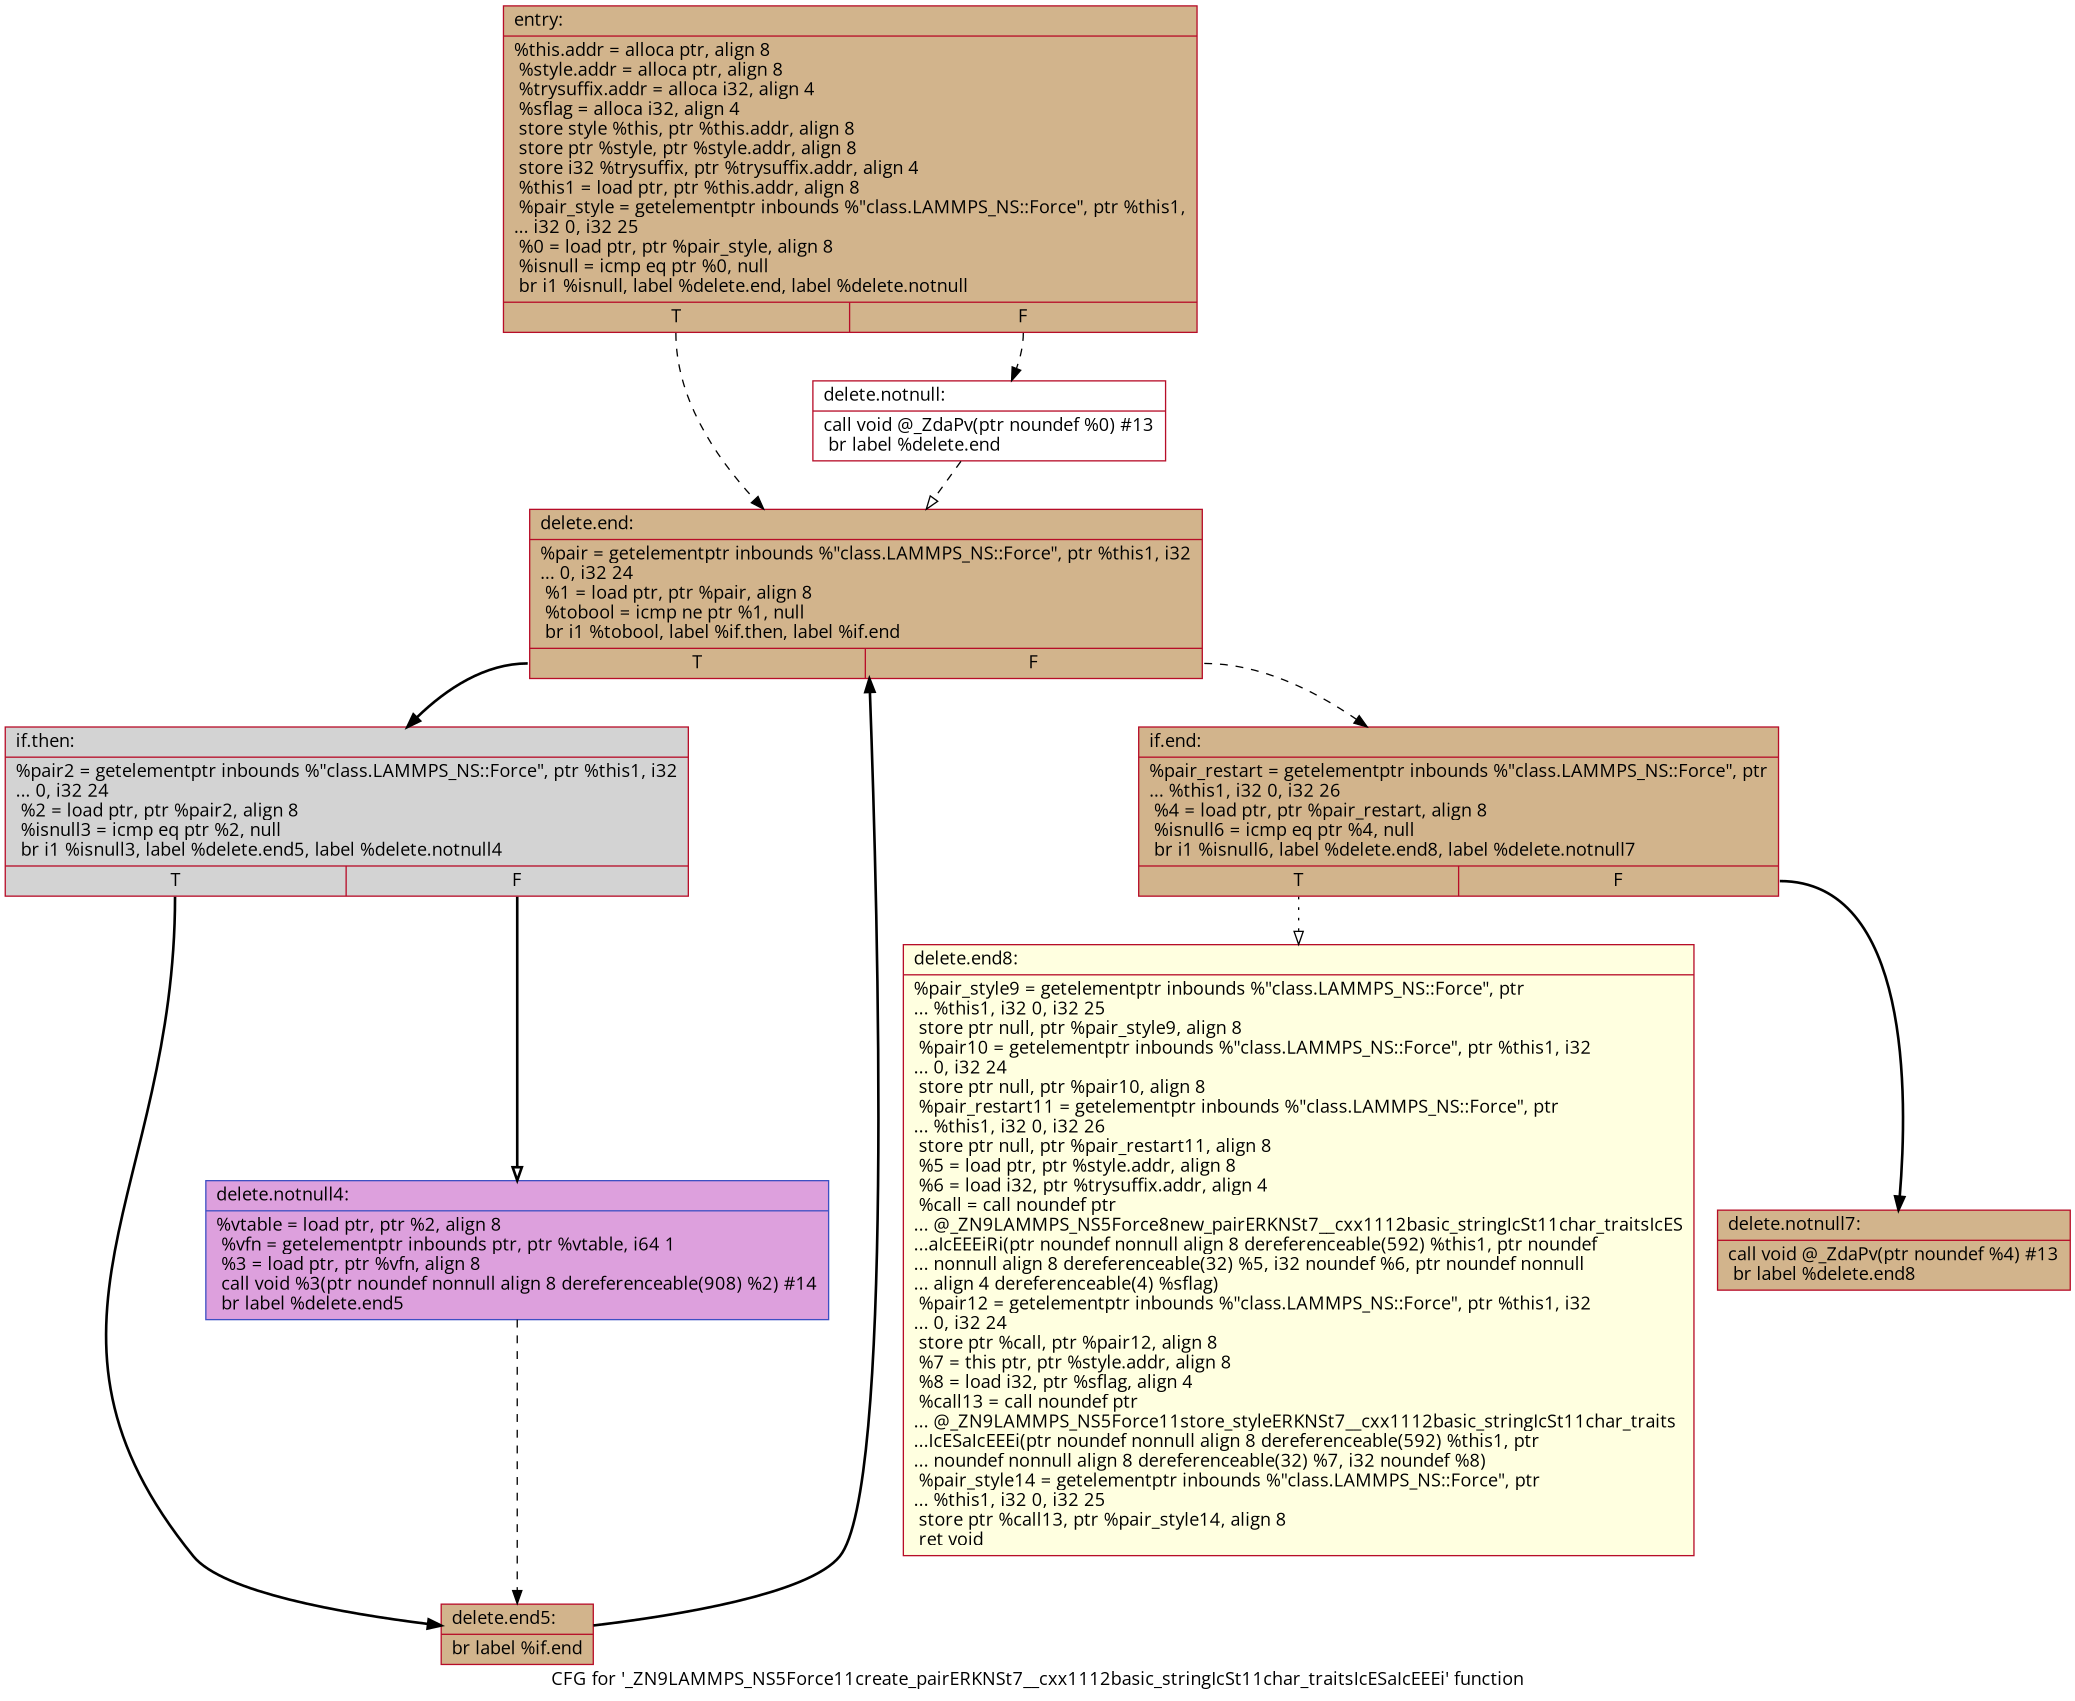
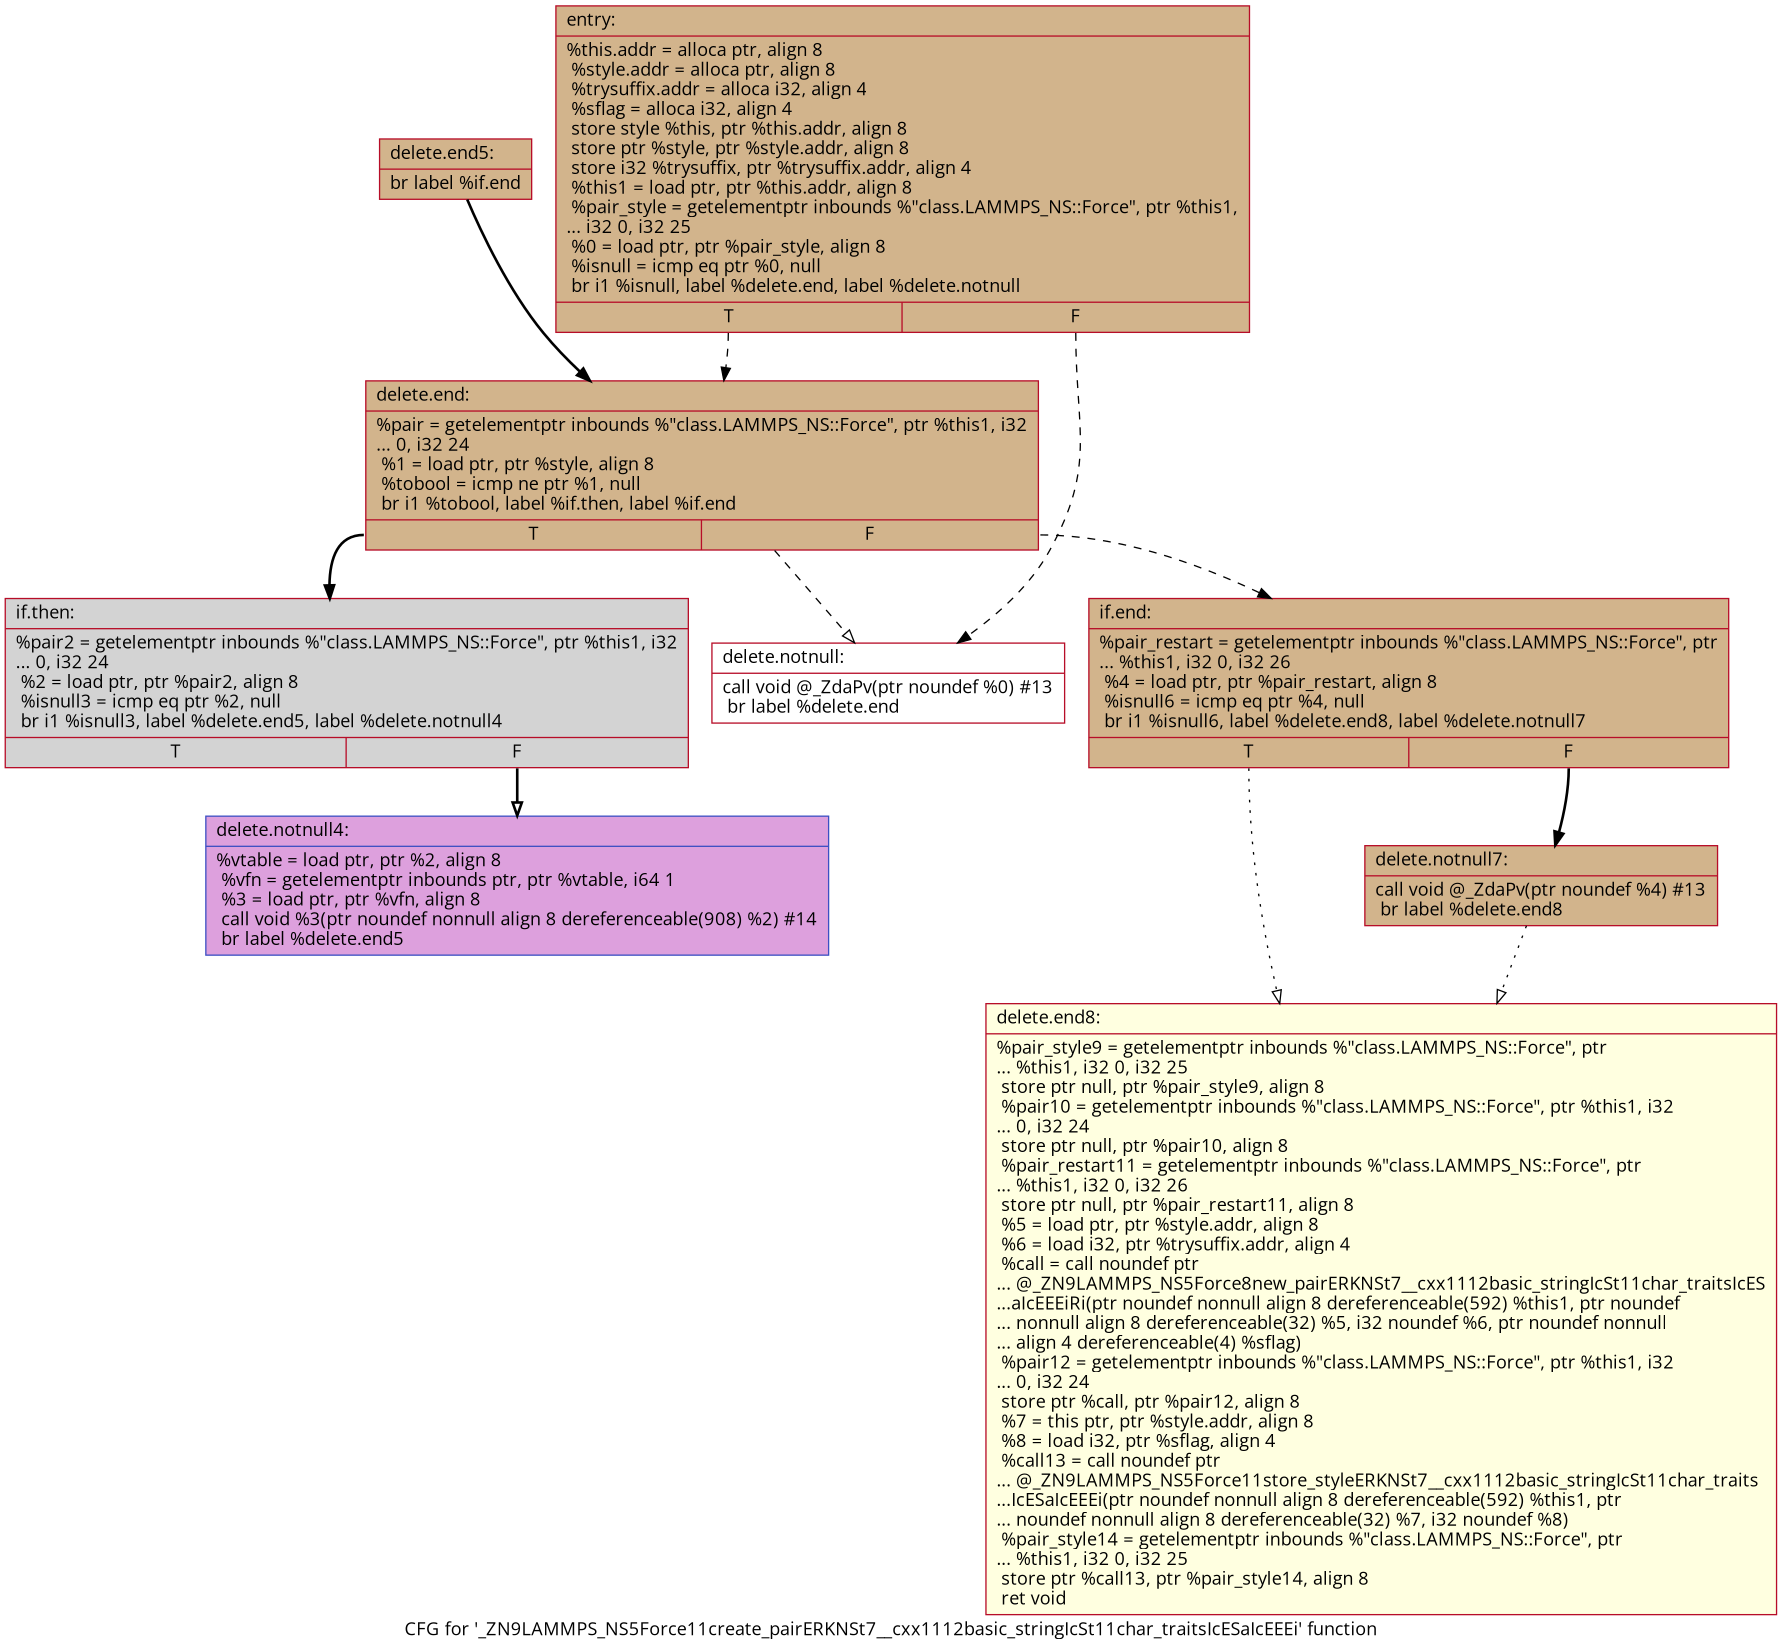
(948, 480) -> (810, 592)
(677, 593) -> (516, 465)
none -> (1514, 958)
(109, 1357) -> none
(517, 1455) -> none
